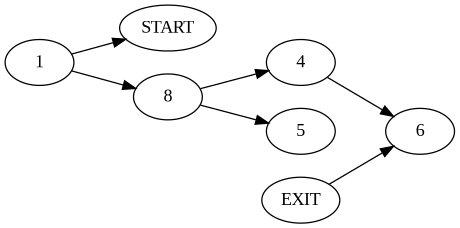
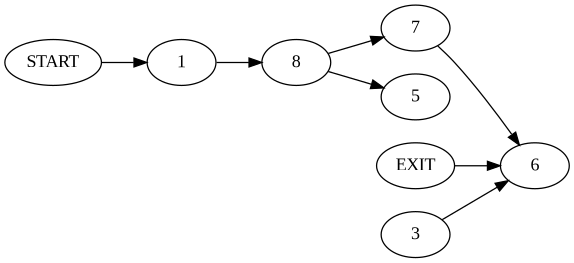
(92, 48) -> (118, 62)
(301, 62) -> (416, 28)
none -> (416, 235)
